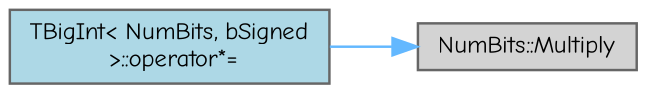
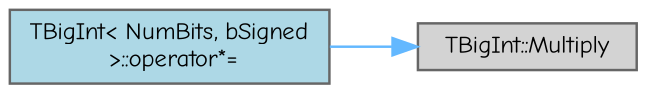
(527, 47) -> (527, 47)
